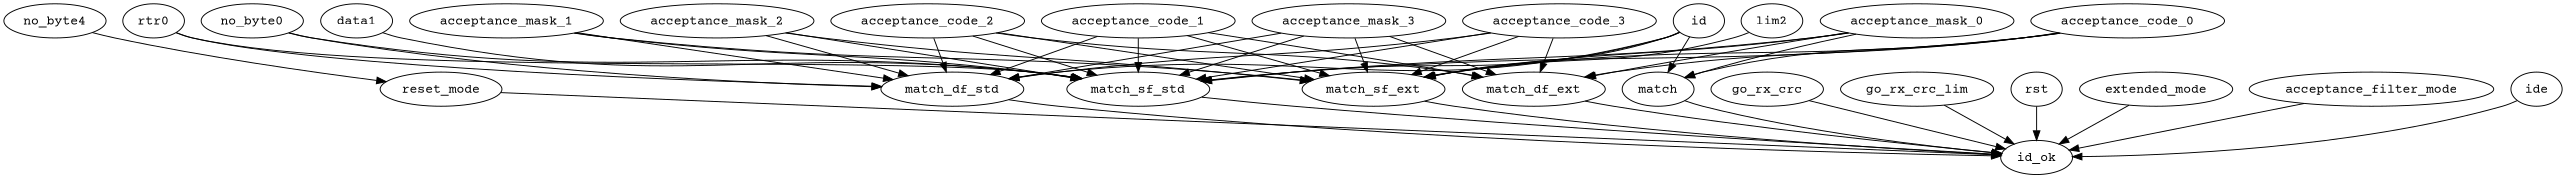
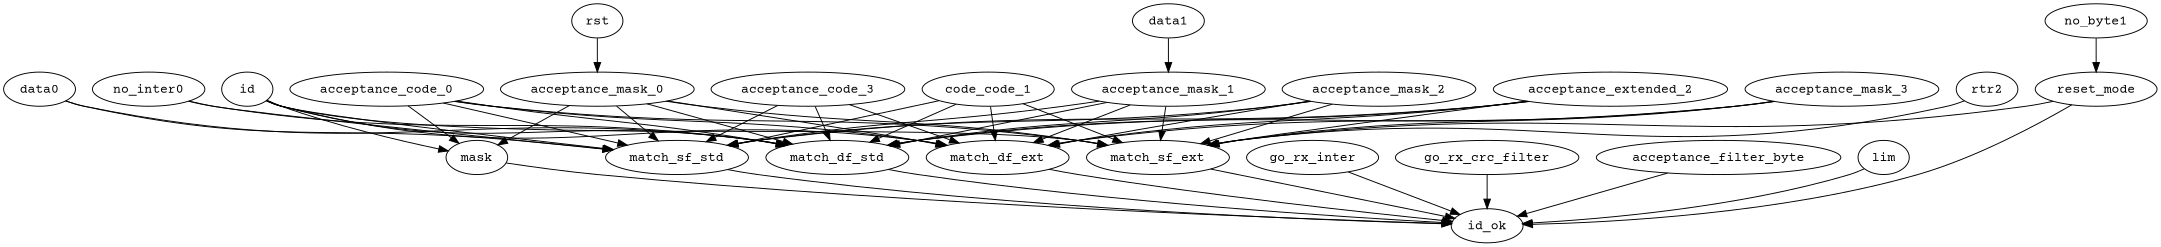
(55, 21) -> (2096, 21)
(154, 21) -> (40, 89)
(252, 21) -> (149, 89)
(928, 21) -> (1610, 89)
(1138, 21) -> (988, 89)
(1772, 21) -> (1987, 89)
(1266, 48) -> none
(1470, 54) -> (1636, 125)
(726, 65) -> (1168, 50)
(1658, 89) -> (477, 157)
(1767, 89) -> (1313, 157)
(1917, 89) -> (1487, 157)
(2156, 89) -> none
(2371, 89) -> (1719, 157)
(2536, 89) -> (1884, 157)
none -> (681, 113)
(2037, 119) -> (597, 50)
none -> (616, 121)
none -> (1086, 122)
none -> (1185, 122)
none -> (601, 136)
